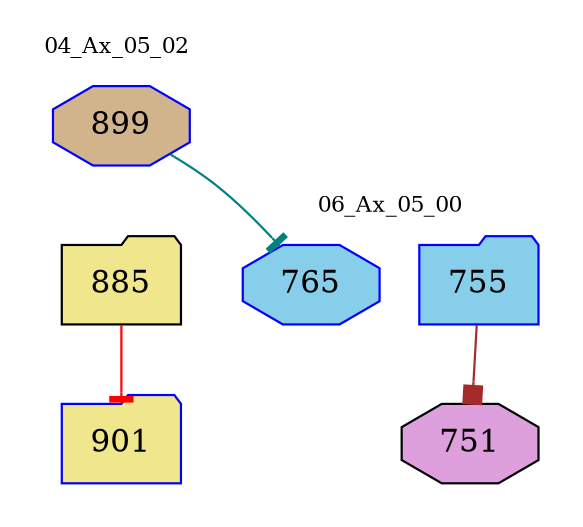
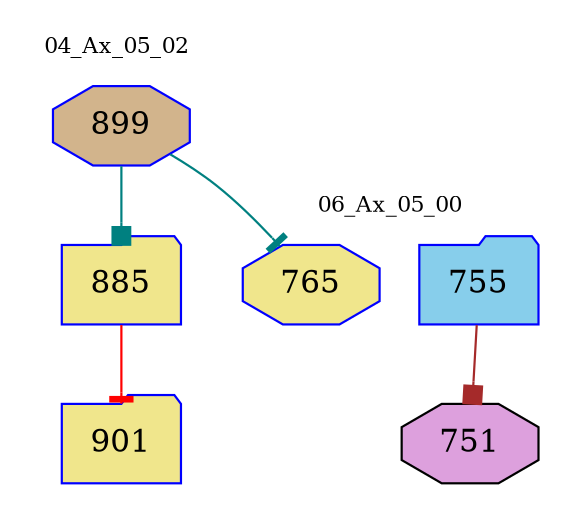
none -> (121, 194)
(121, 285) -> (121, 285)
(311, 285) -> (311, 285)
